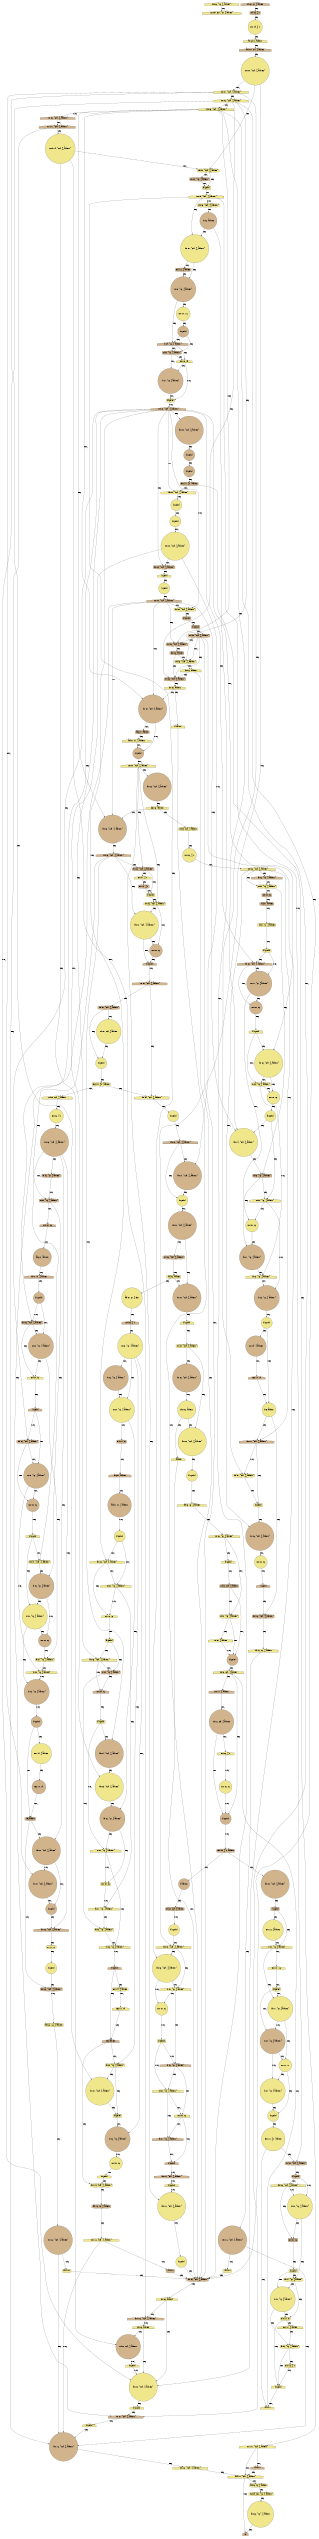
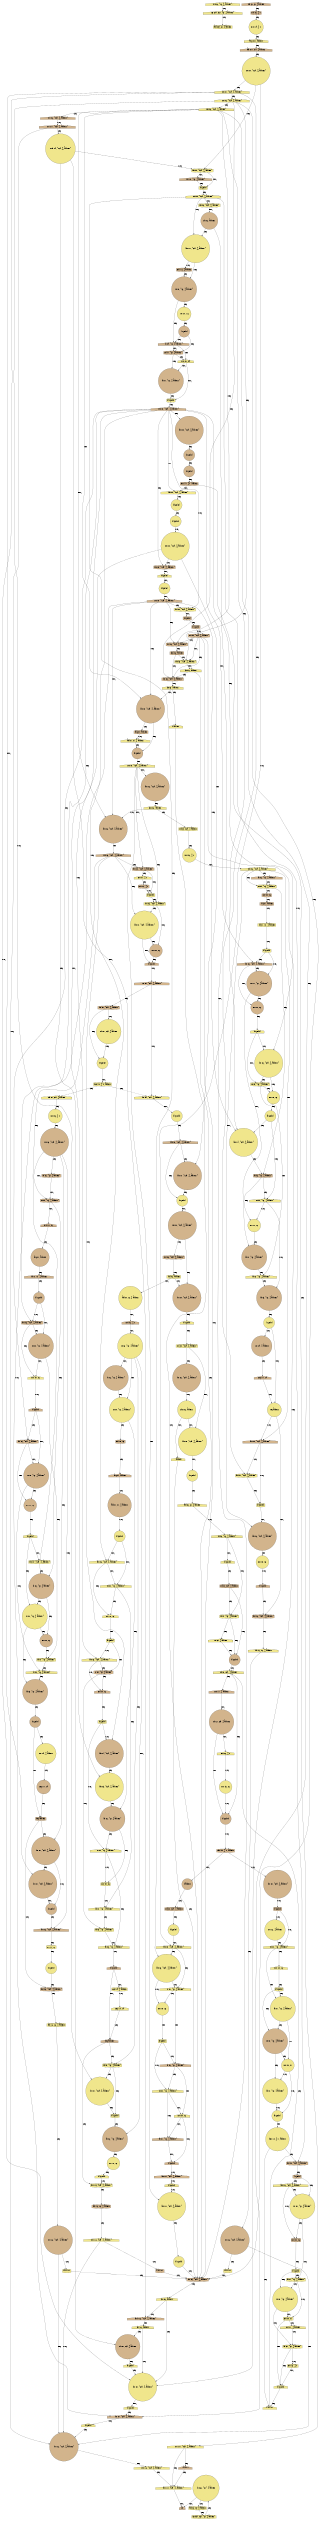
none -> (223, 27)
(200, 179) -> (196, 179)
(132, 1298) -> (130, 1298)
(251, 2481) -> (200, 2503)
